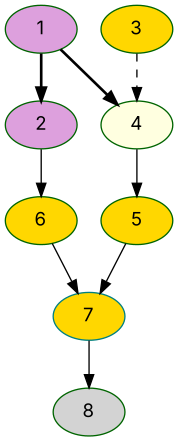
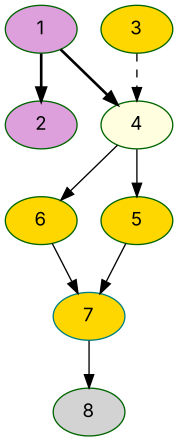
(41, 166) -> (94, 168)
